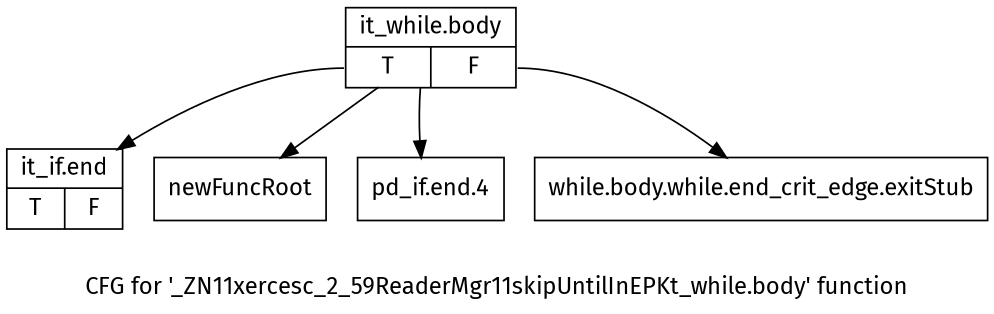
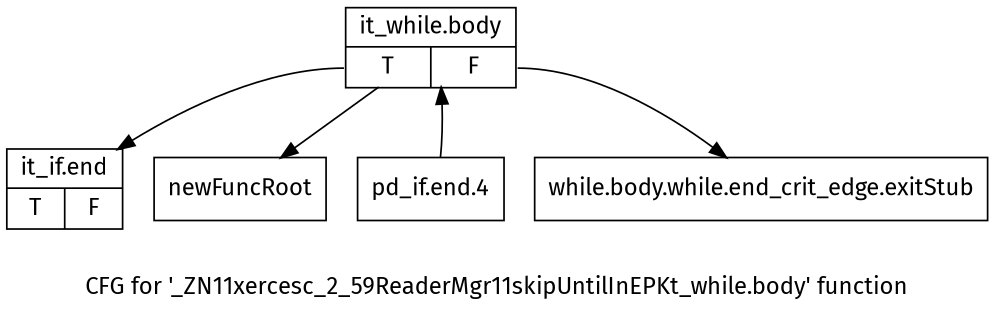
(419, 114) -> (442, 131)
